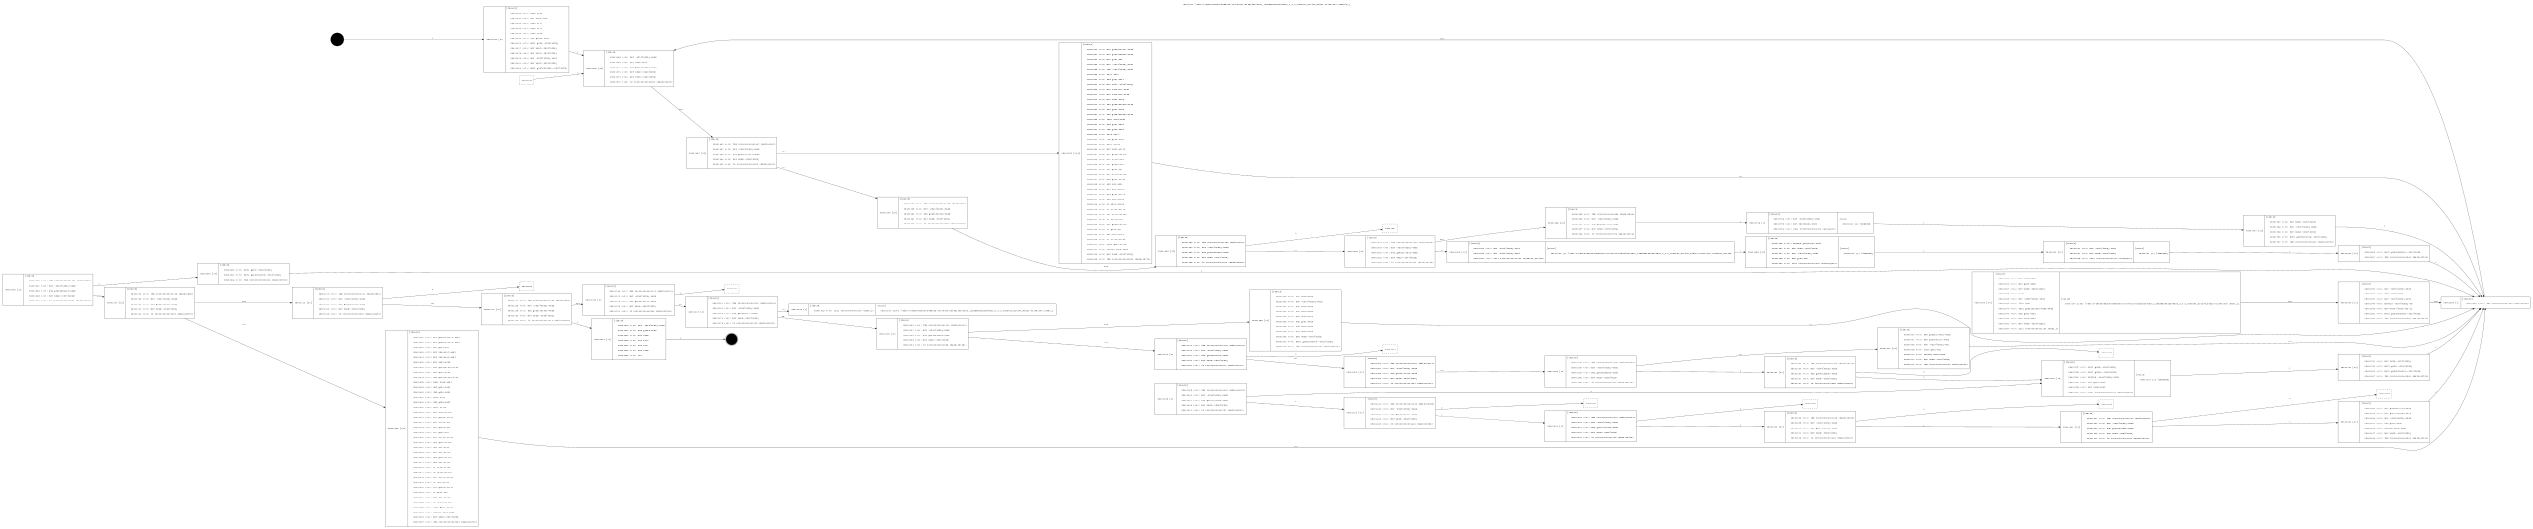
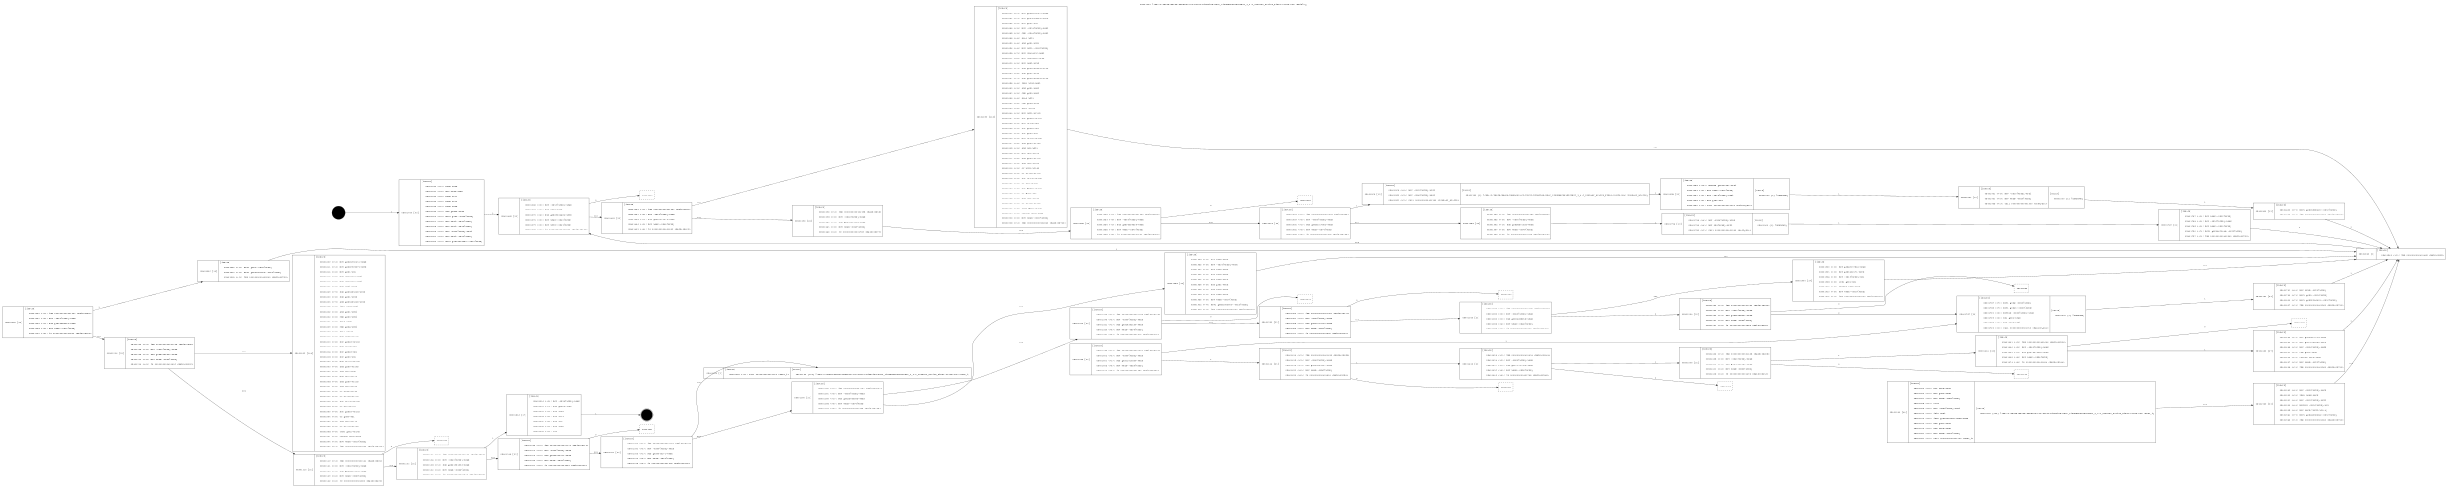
(558, 76) -> (613, 199)
none -> (1506, 295)
(1529, 447) -> none
